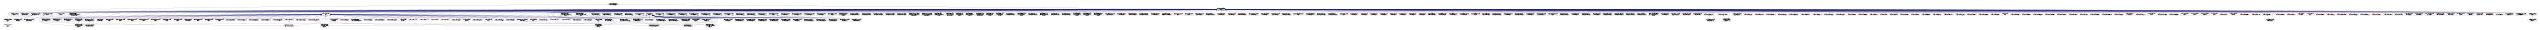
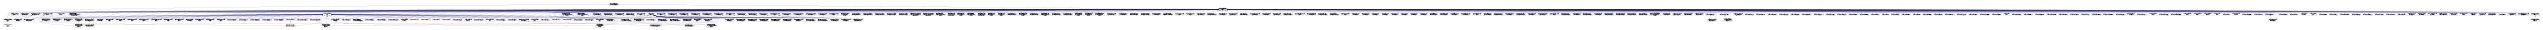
(2174, 14) -> (2176, 14)
(155, 20) -> (156, 20)
